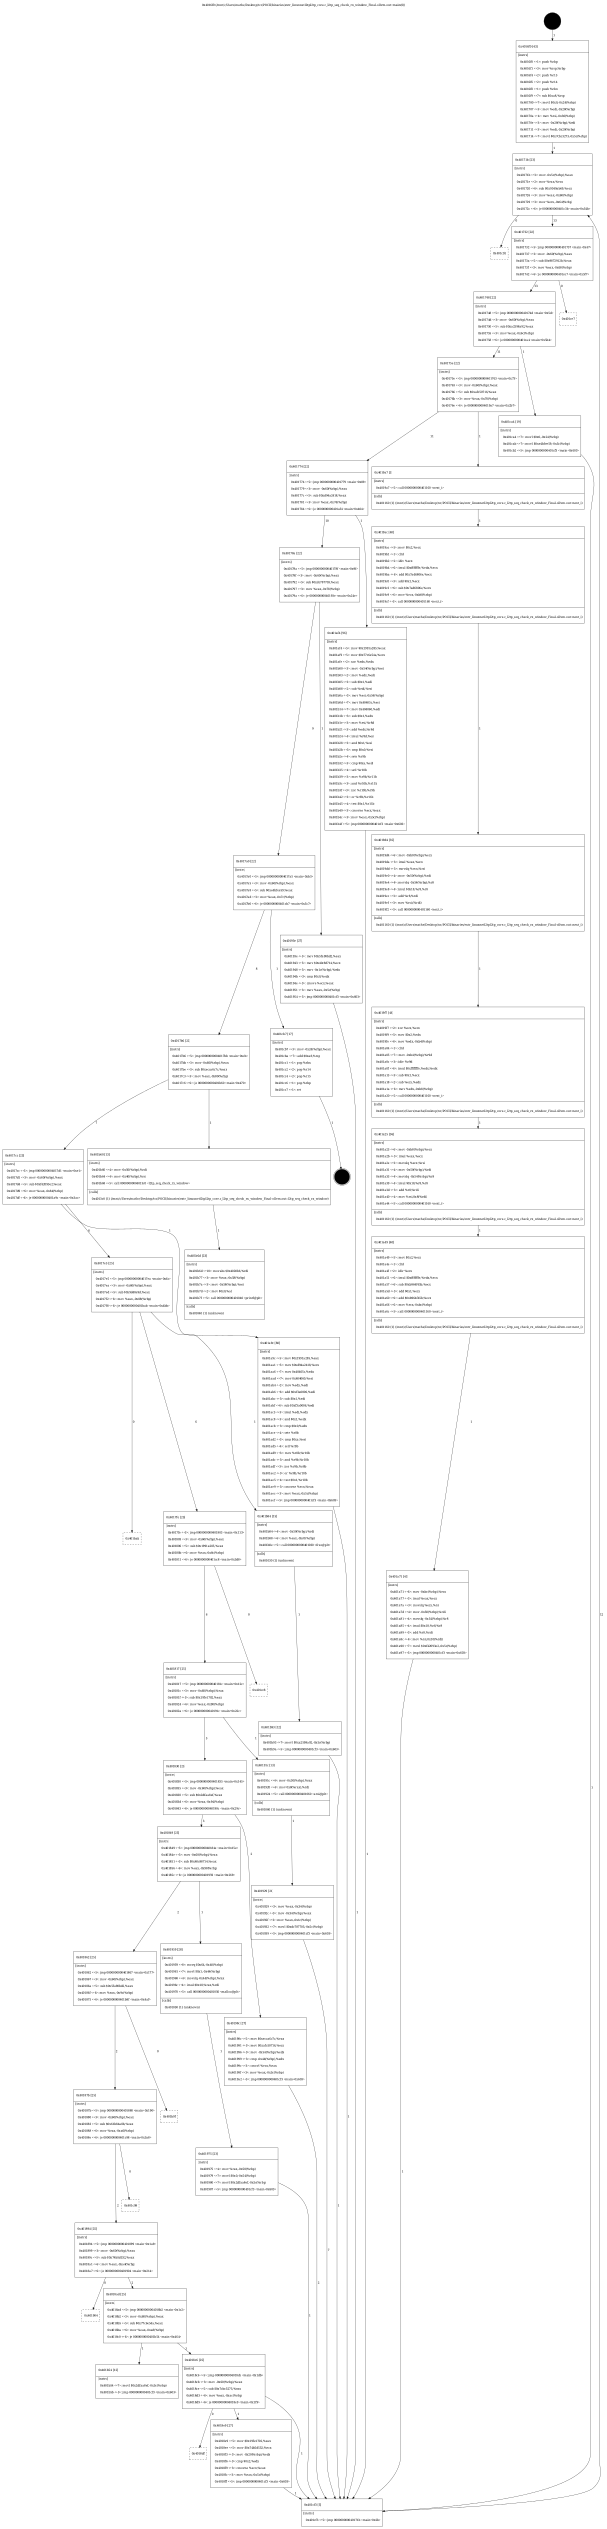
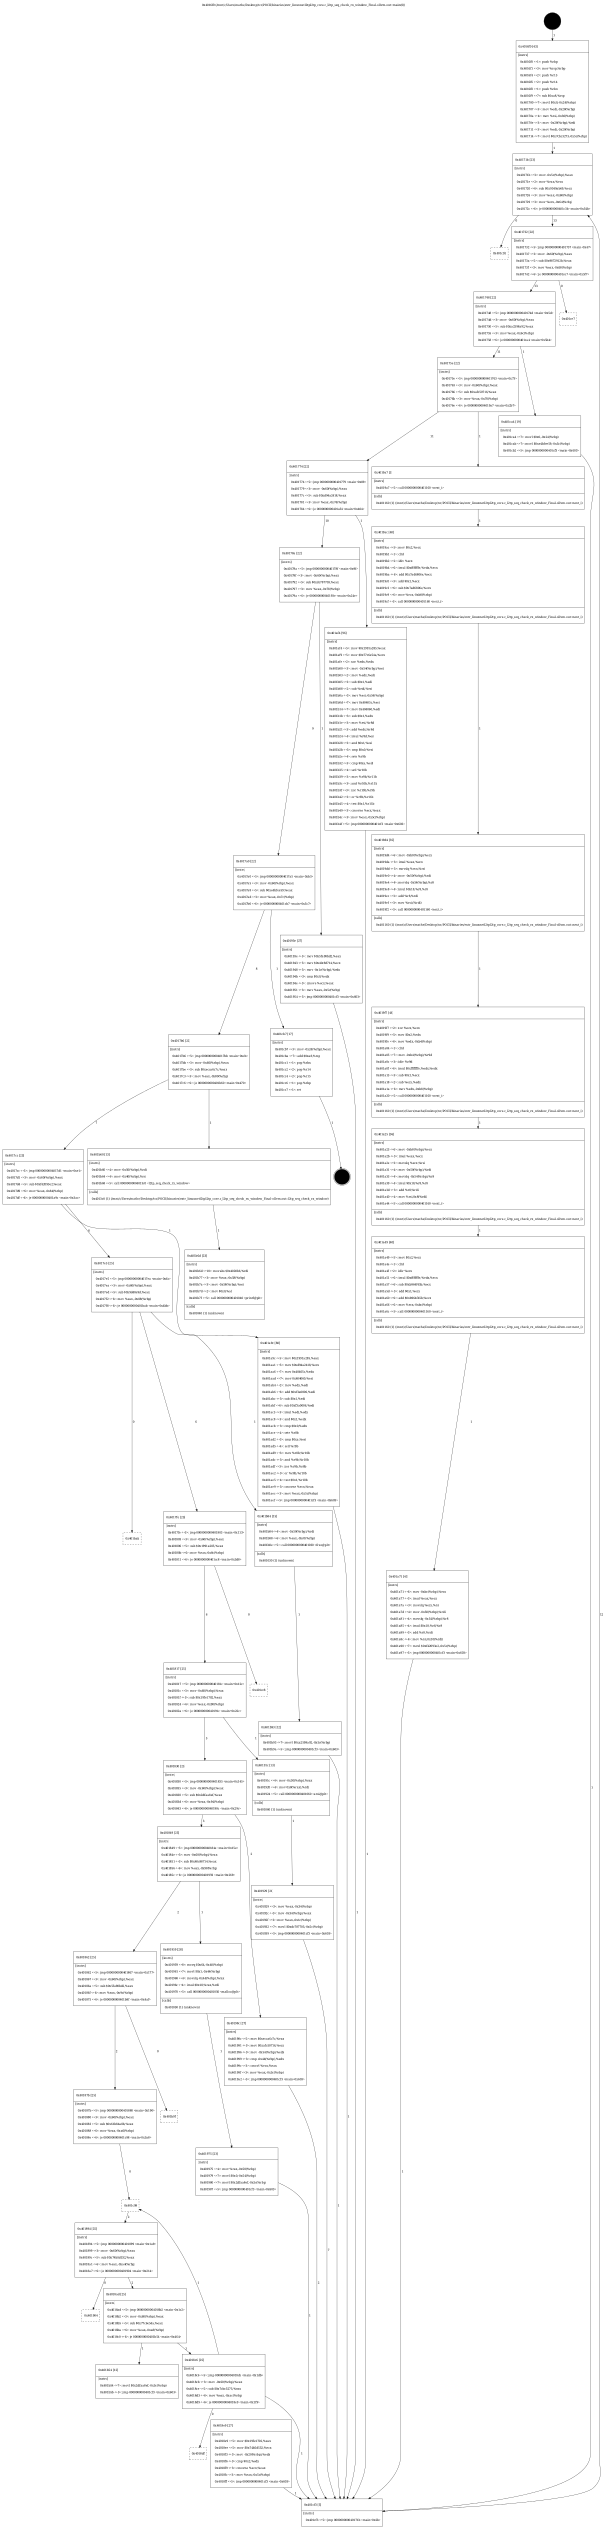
(116, 2182) -> (127, 2216)
(236, 2413) -> (192, 2274)
